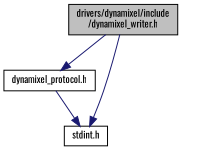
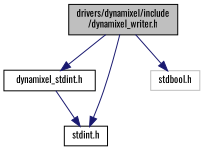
(50, 81) -> (50, 81)
none -> (175, 81)
